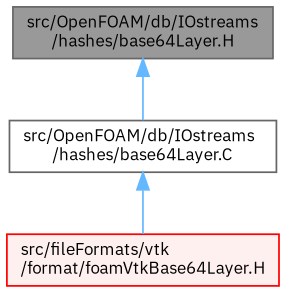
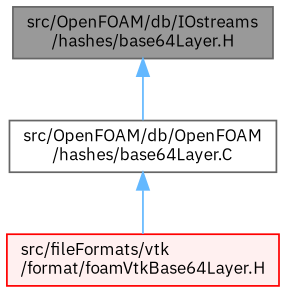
(143, 146) -> (143, 146)
